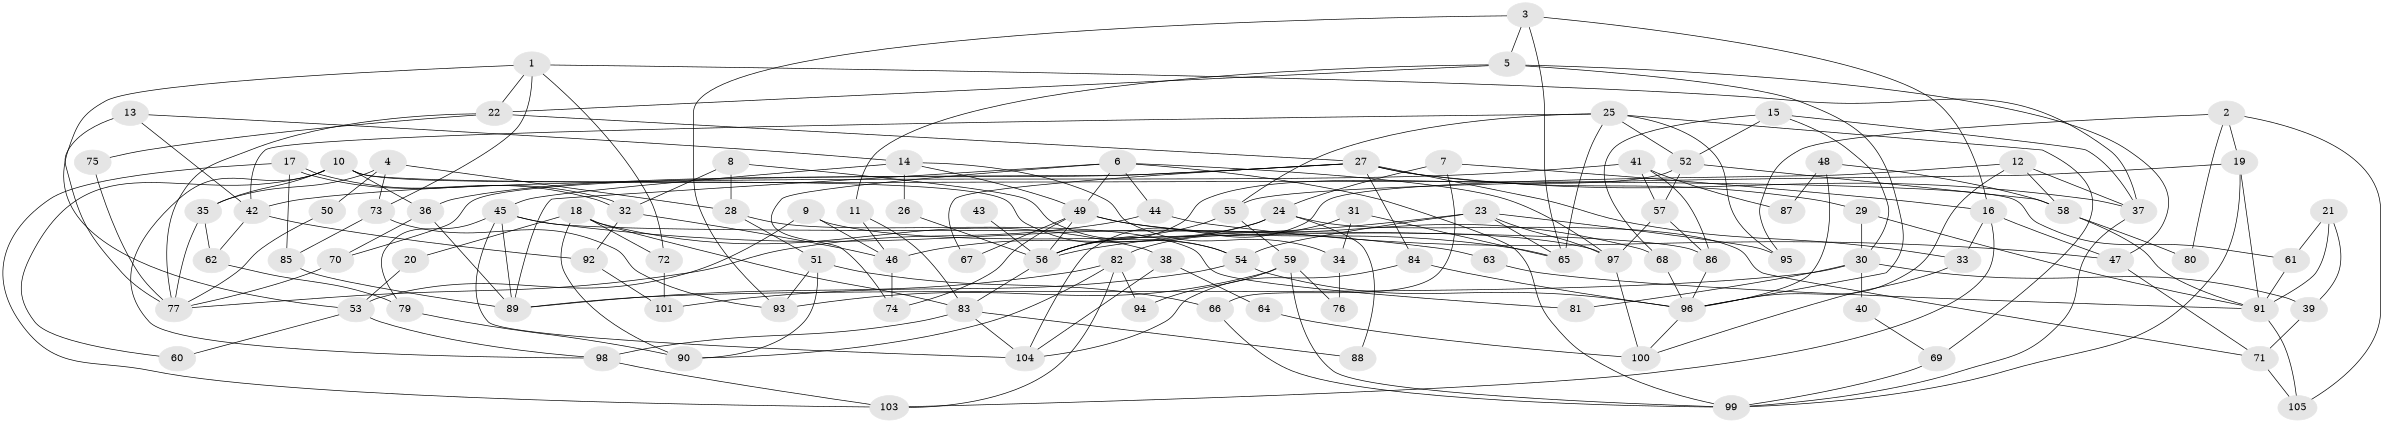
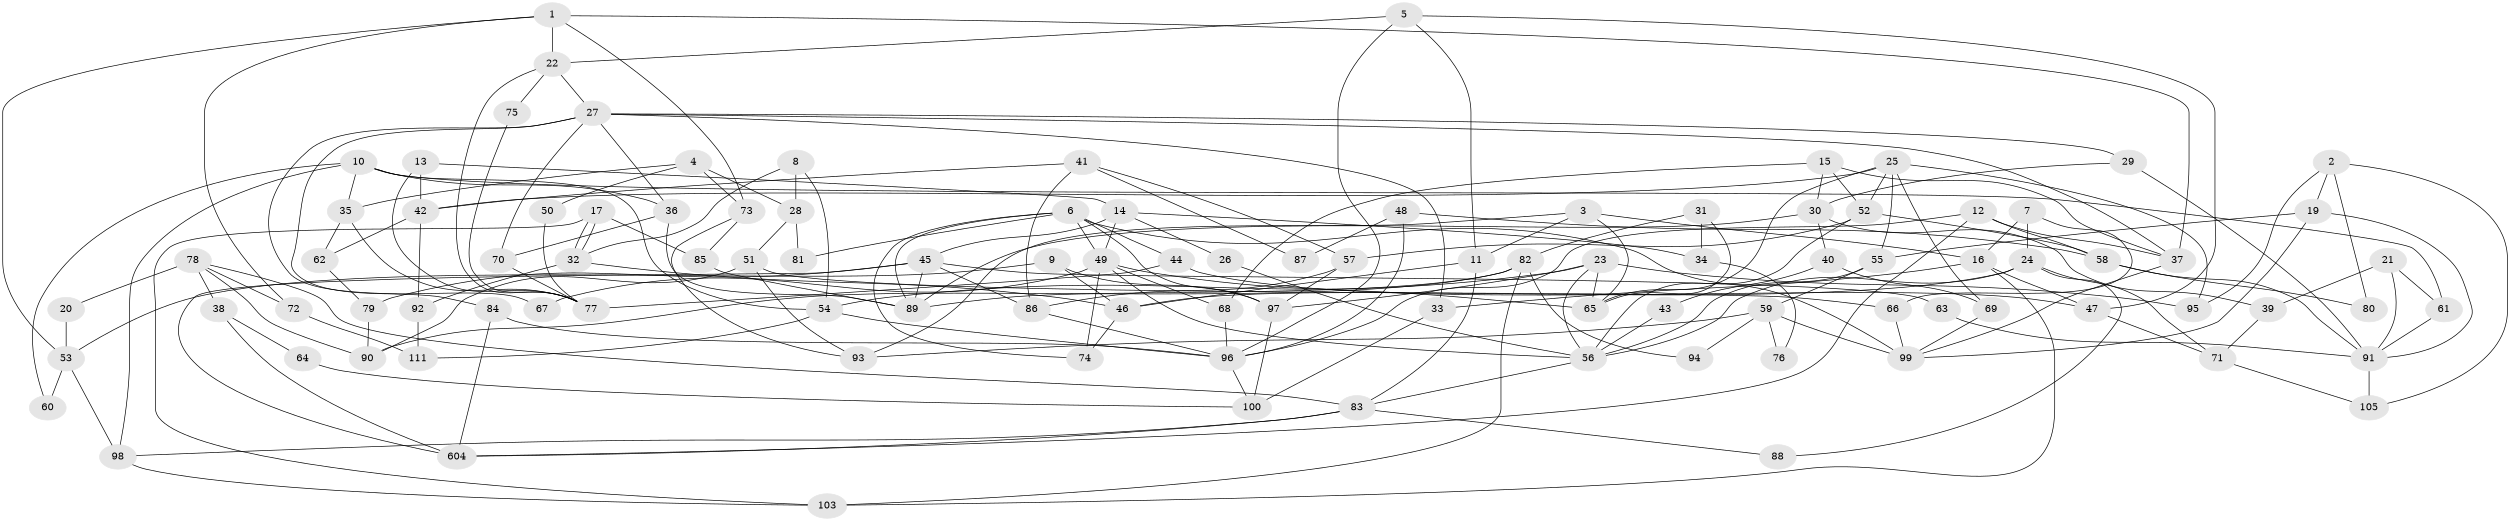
(1516, 39) -> (1529, 235)
(576, 211) -> (193, 261)
none -> (1747, 285)
(1701, 291) -> (952, 231)
(664, 310) -> (418, 359)
(1025, 359) -> (457, 457)
